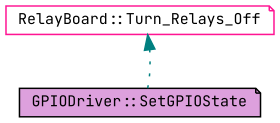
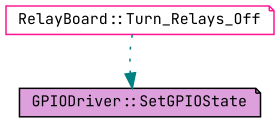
(150, 69) -> (130, 54)
